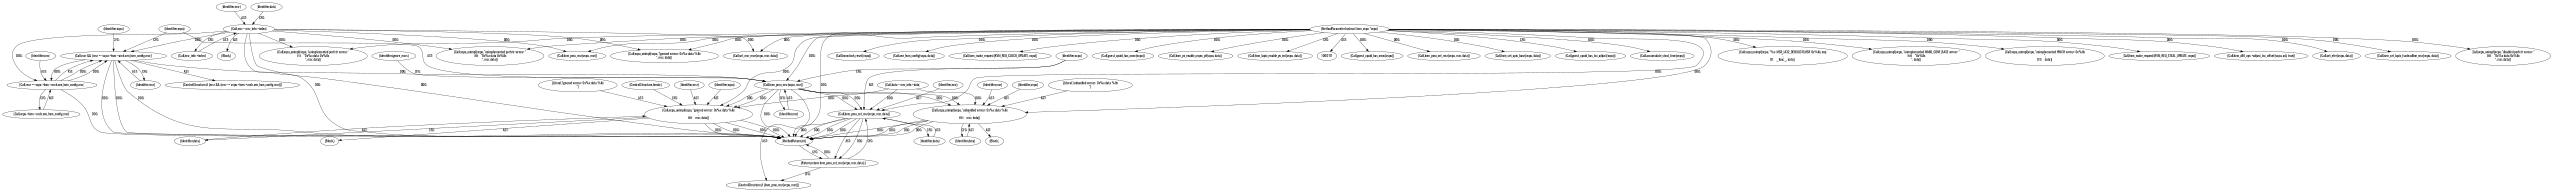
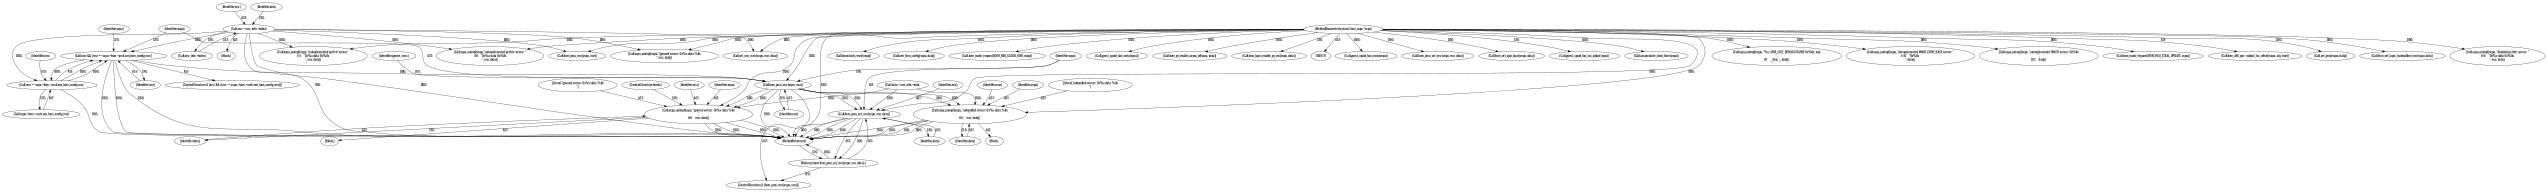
(2170, 40) -> (2164, 40)
(1000, 56) -> (997, 56)
(2337, 56) -> (2331, 56)
